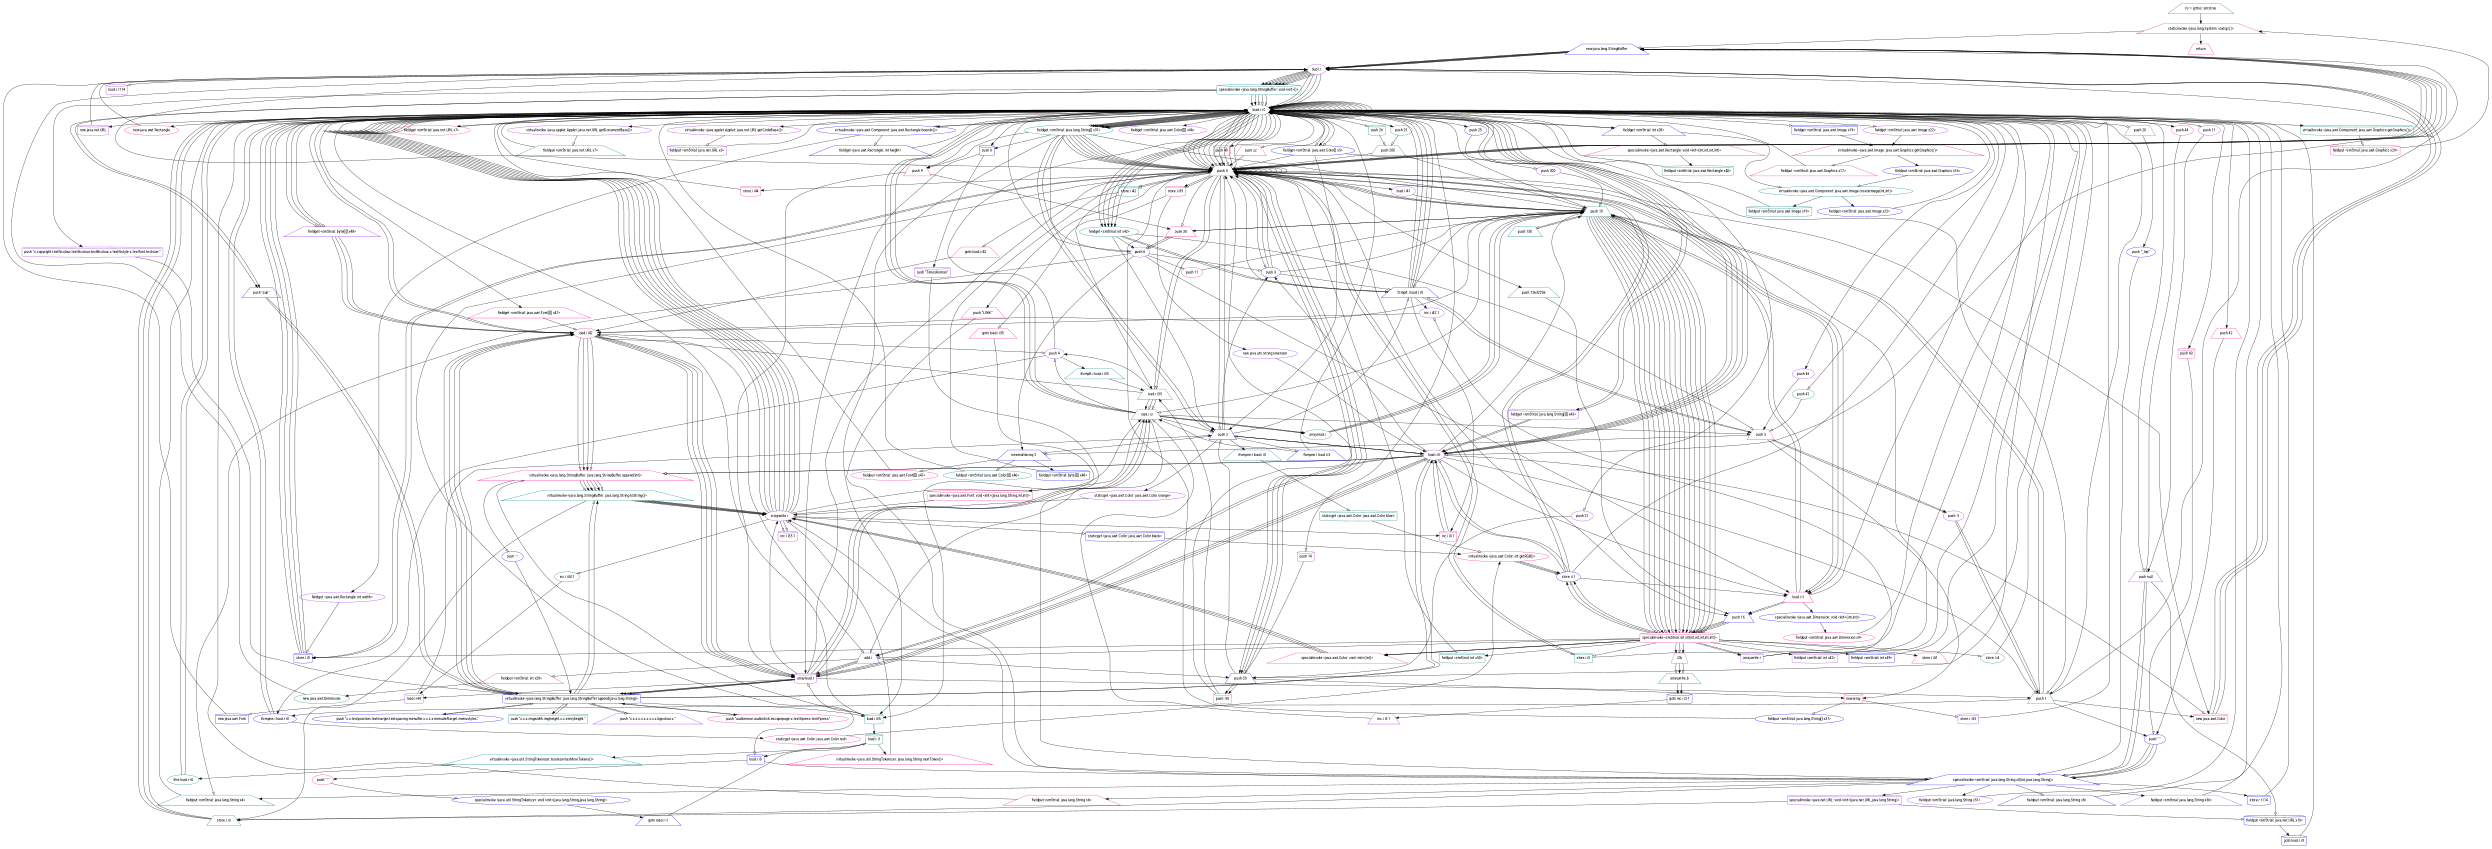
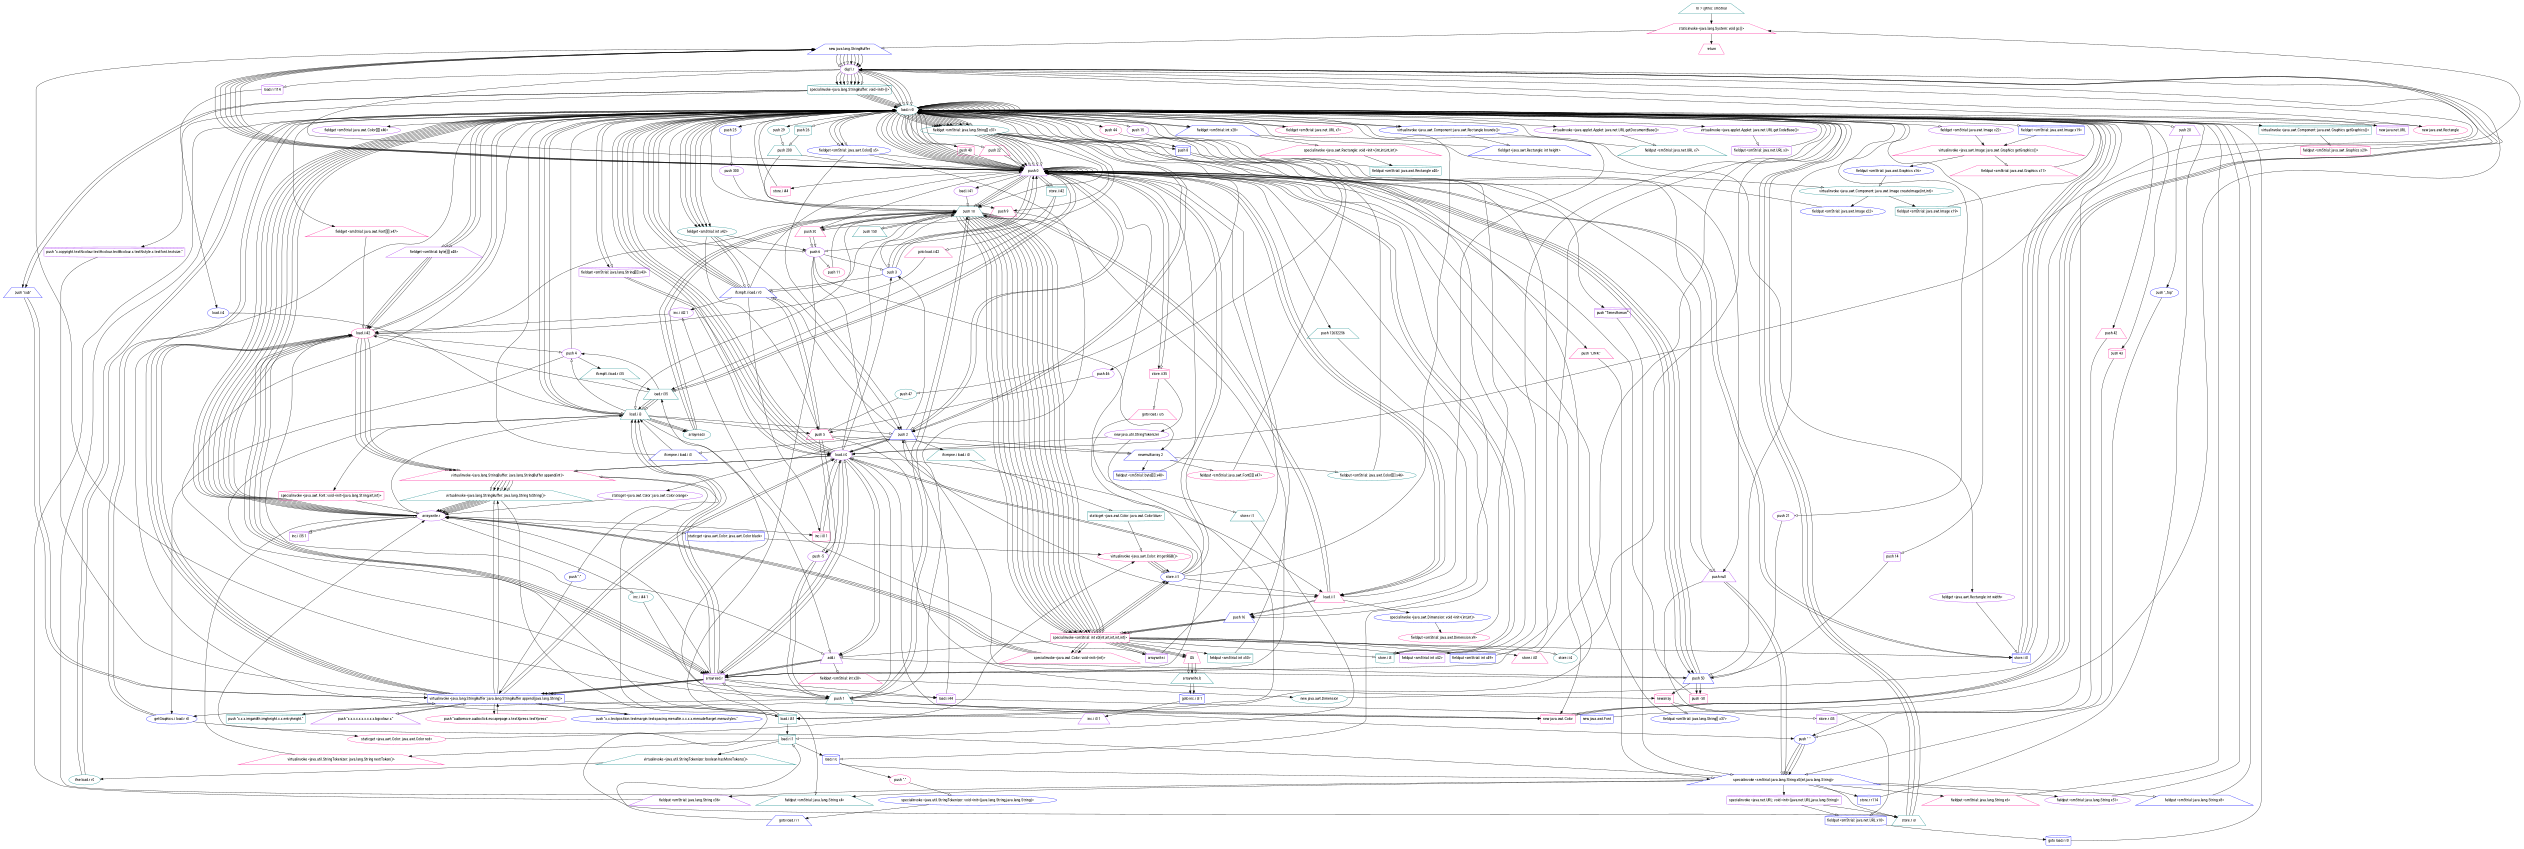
none -> (218, 313)
none -> (1247, 516)
(1210, 534) -> (933, 708)
(275, 719) -> (172, 719)
